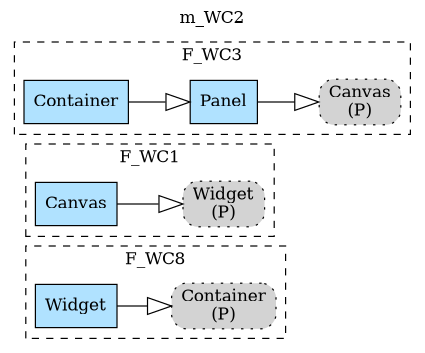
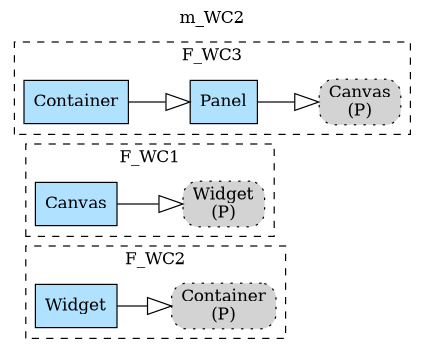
(156, 260) -> (156, 260)
